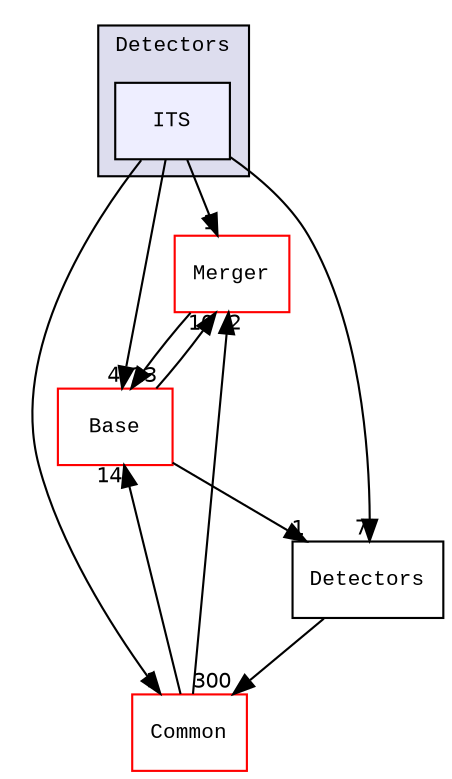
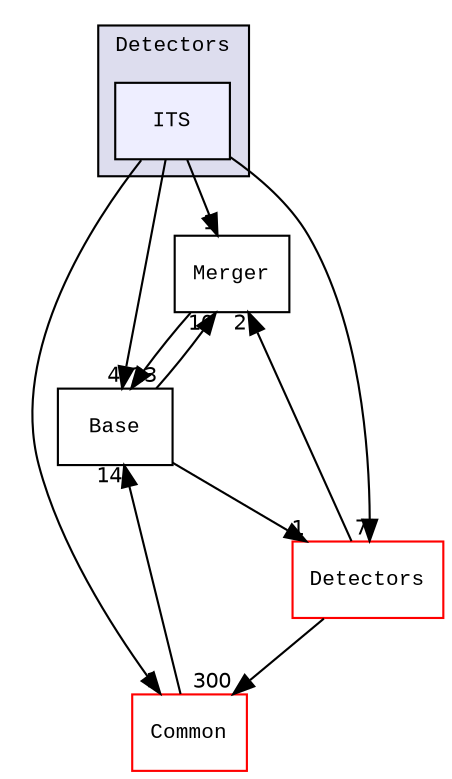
(232, 274) -> (232, 274)
(115, 427) -> (115, 427)
(210, 514) -> (304, 437)
(368, 580) -> (368, 580)
